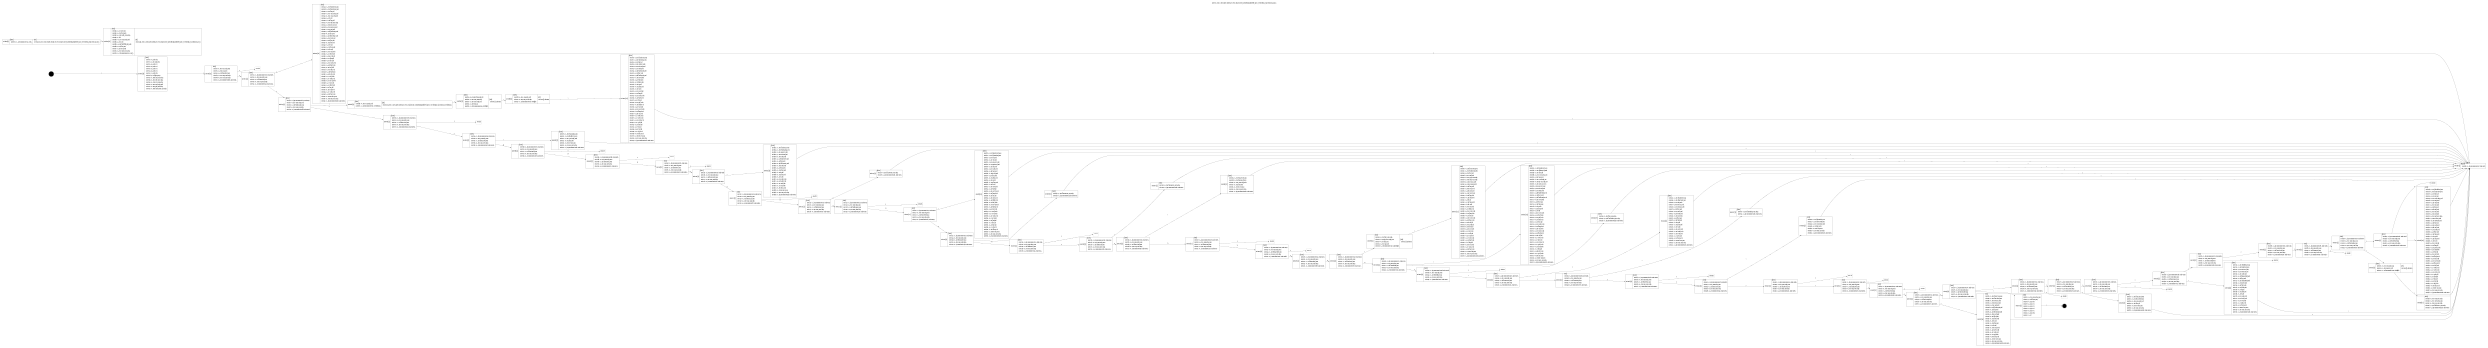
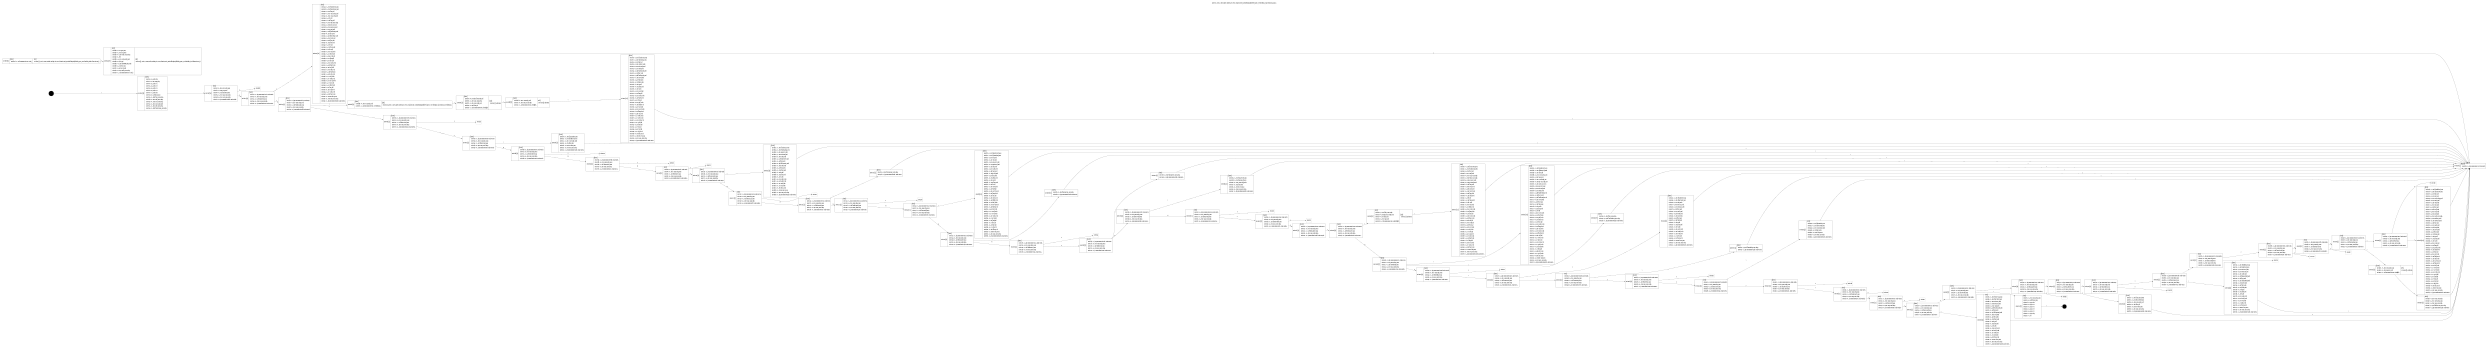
none -> (2312, 257)
